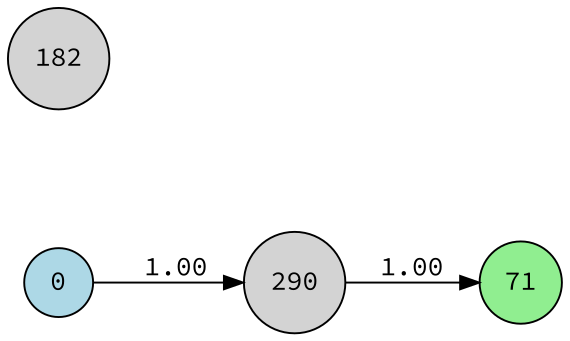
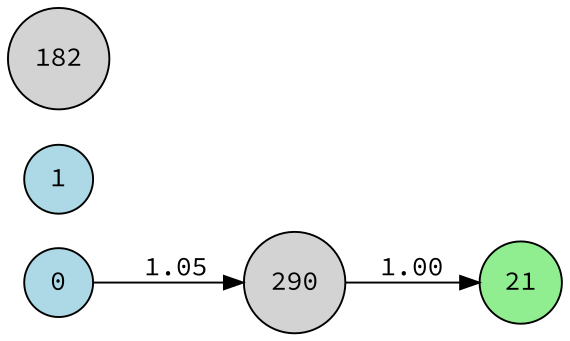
none -> (59, 179)
(177, 268) -> (177, 268)
(521, 283) -> (521, 283)
